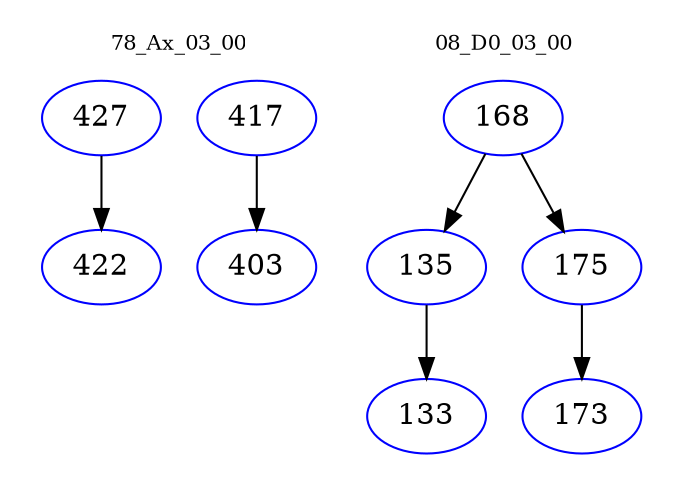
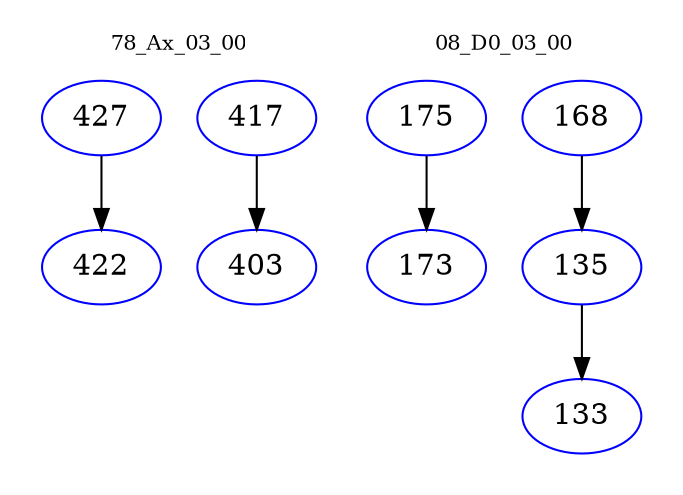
(538, 183) -> none
